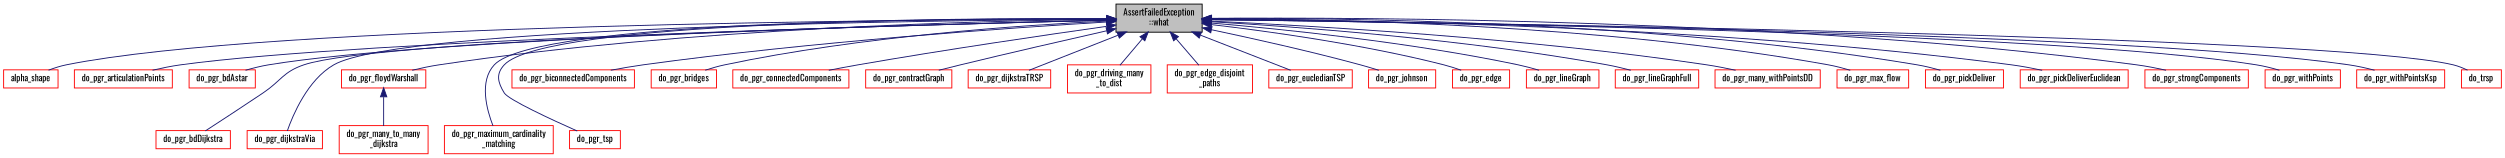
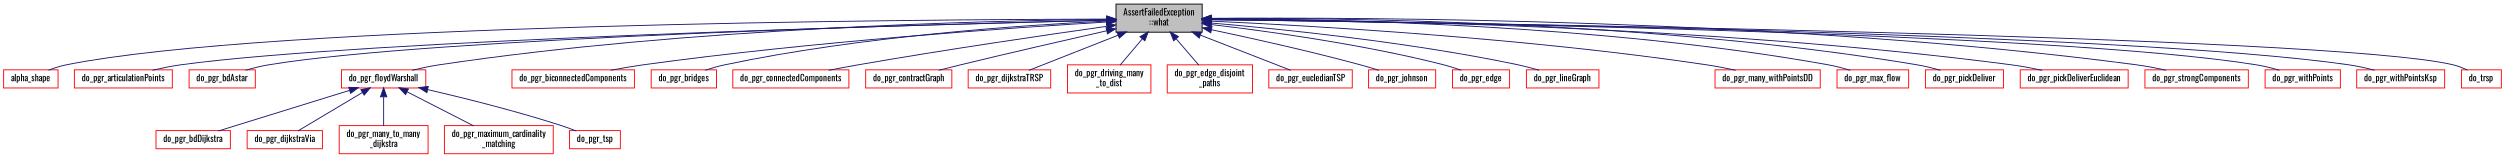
(766, 25) -> (440, 109)
(746, 26) -> (502, 108)
(678, 28) -> (330, 112)
(645, 36) -> (284, 111)
(1657, 79) -> none
